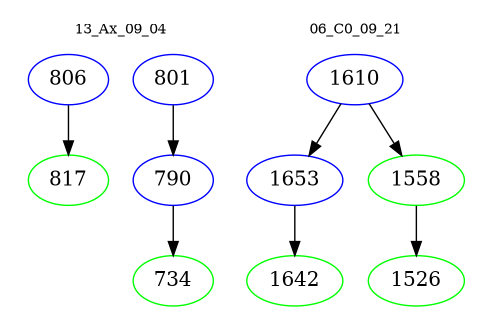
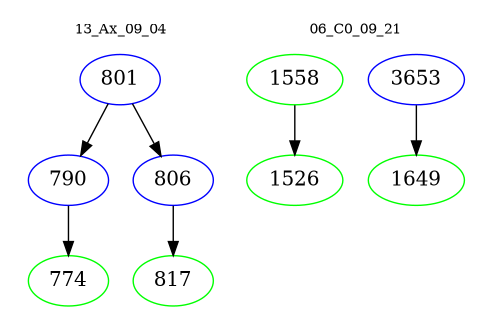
(355, 80) -> none
none -> (143, 124)
(295, 180) -> (416, 80)
(173, 281) -> (68, 281)
(295, 281) -> (416, 180)
